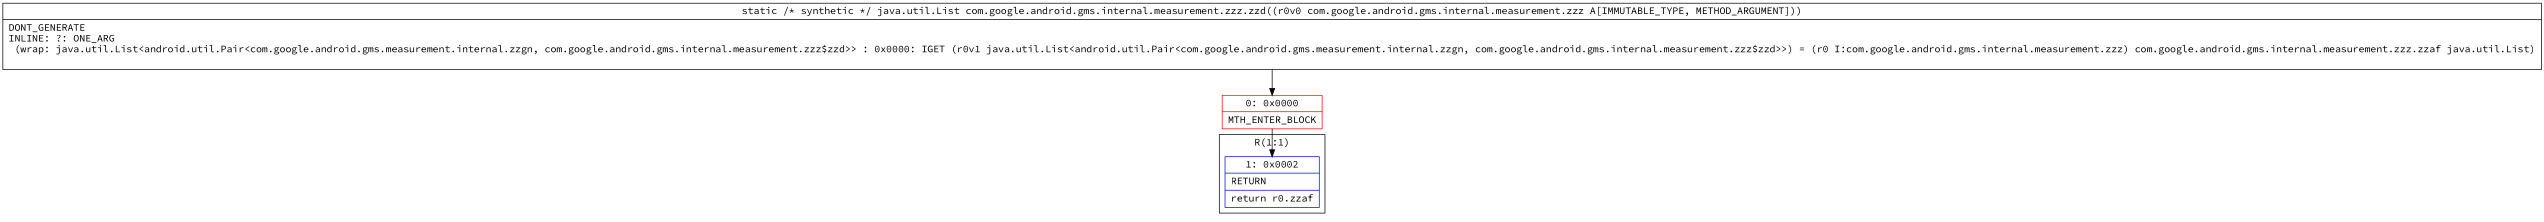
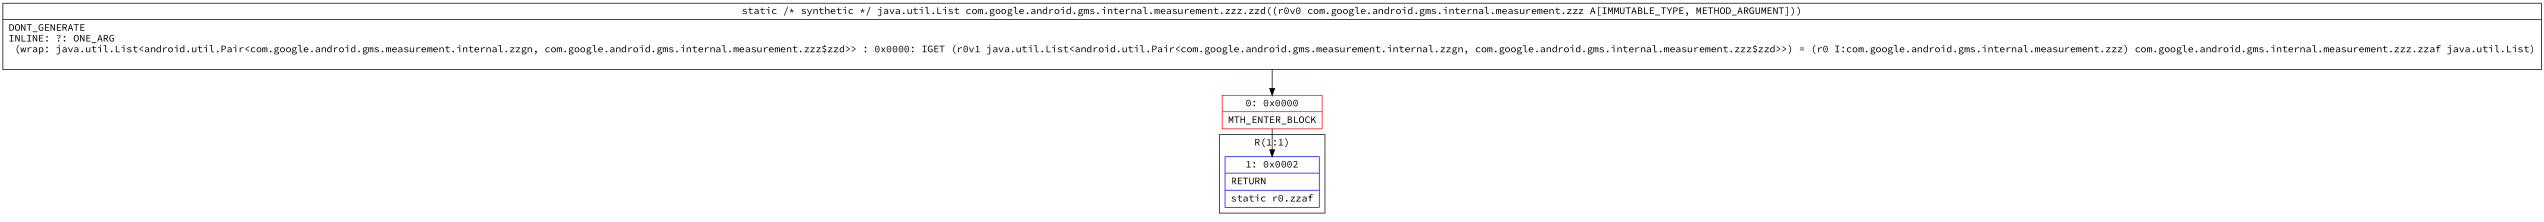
(1272, 198) -> (1272, 198)
